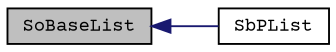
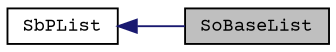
(195, 26) -> (161, 26)
